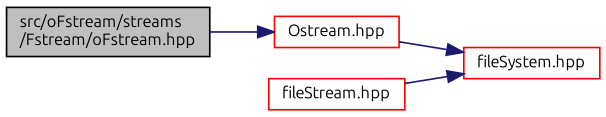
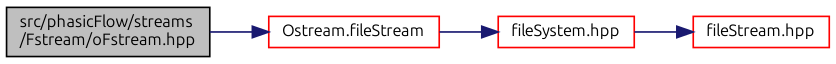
(108, 32) -> (108, 32)
(337, 32) -> (354, 32)
(426, 80) -> (655, 32)
